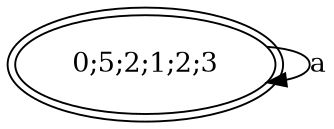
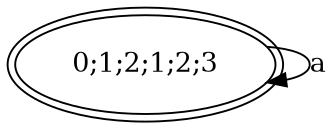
(145, 65) -> (145, 65)
